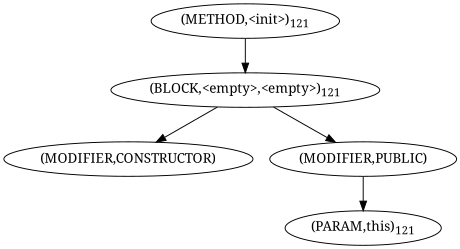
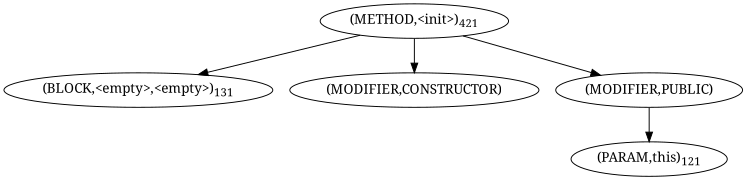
(300, 20) -> (469, 20)
(331, 89) -> (224, 89)
(191, 122) -> (414, 51)
(300, 122) -> (527, 54)
